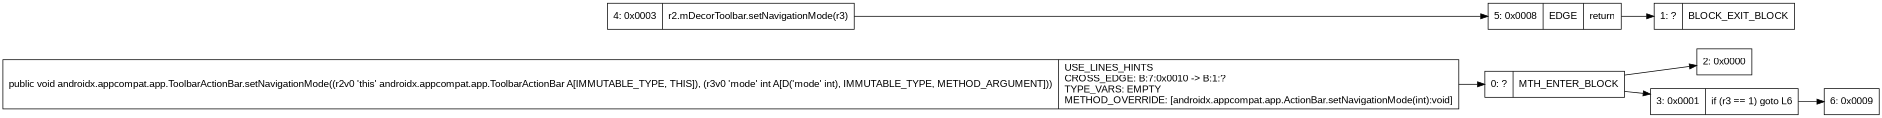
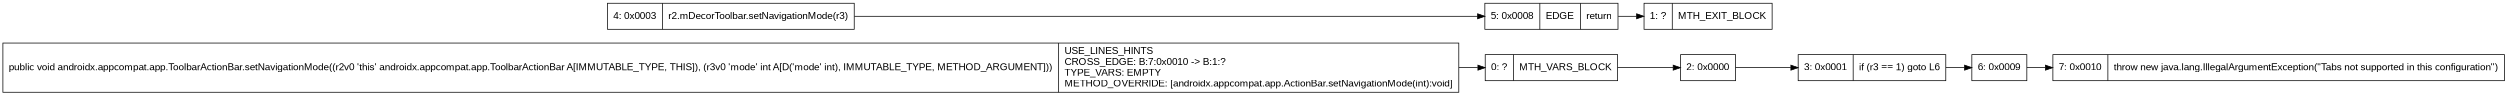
(1738, 16) -> (1722, 16)
none -> (2279, 68)
(1569, 84) -> (1566, 67)
(1634, 92) -> (1763, 68)
